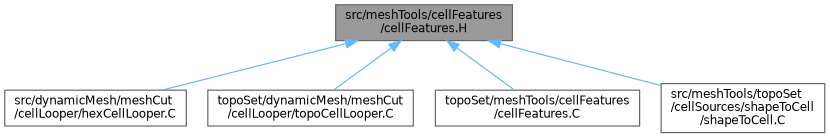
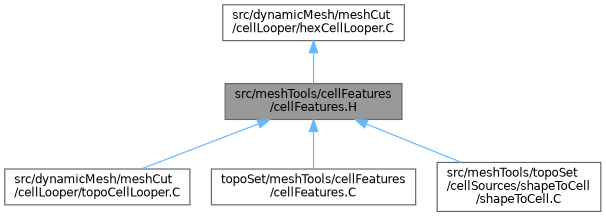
(254, 67) -> (314, 68)
(311, 108) -> (97, 187)
